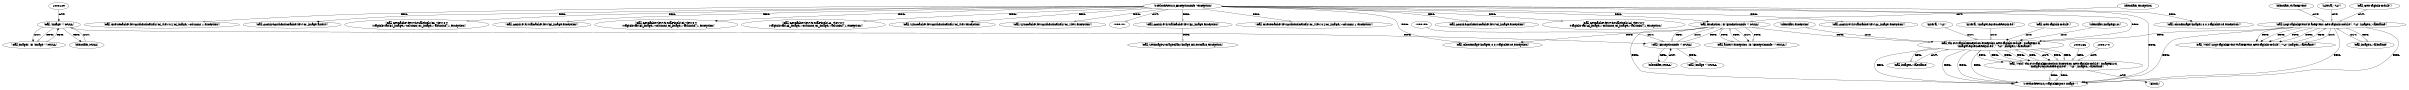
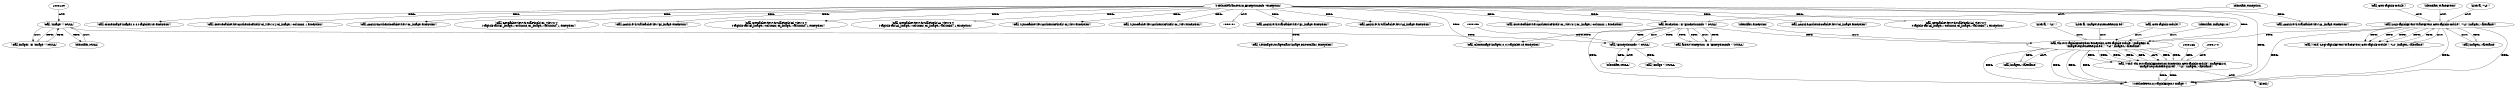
(1183, 6) -> (1248, 6)
(292, 25) -> (399, 25)
none -> (1395, 25)
(1651, 35) -> (1580, 35)
